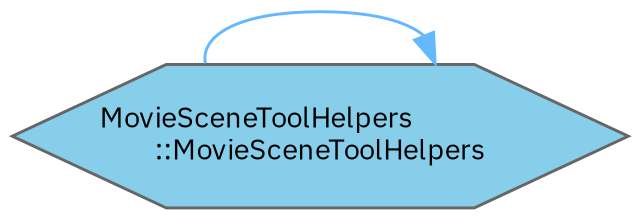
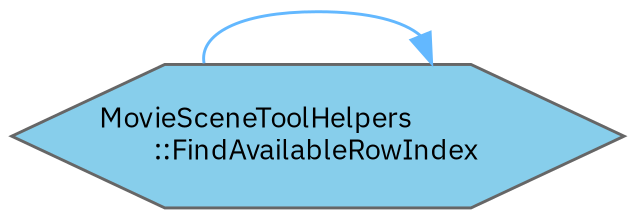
(320, 136) -> (318, 136)
